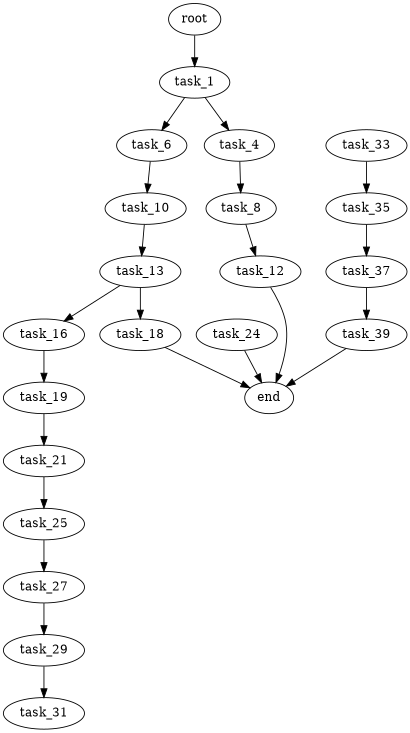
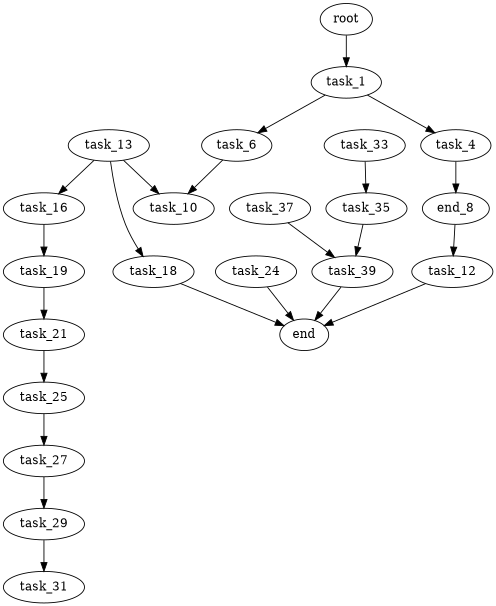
(241, 209) -> (456, 209)
(143, 236) -> (138, 174)
(366, 236) -> (360, 236)
